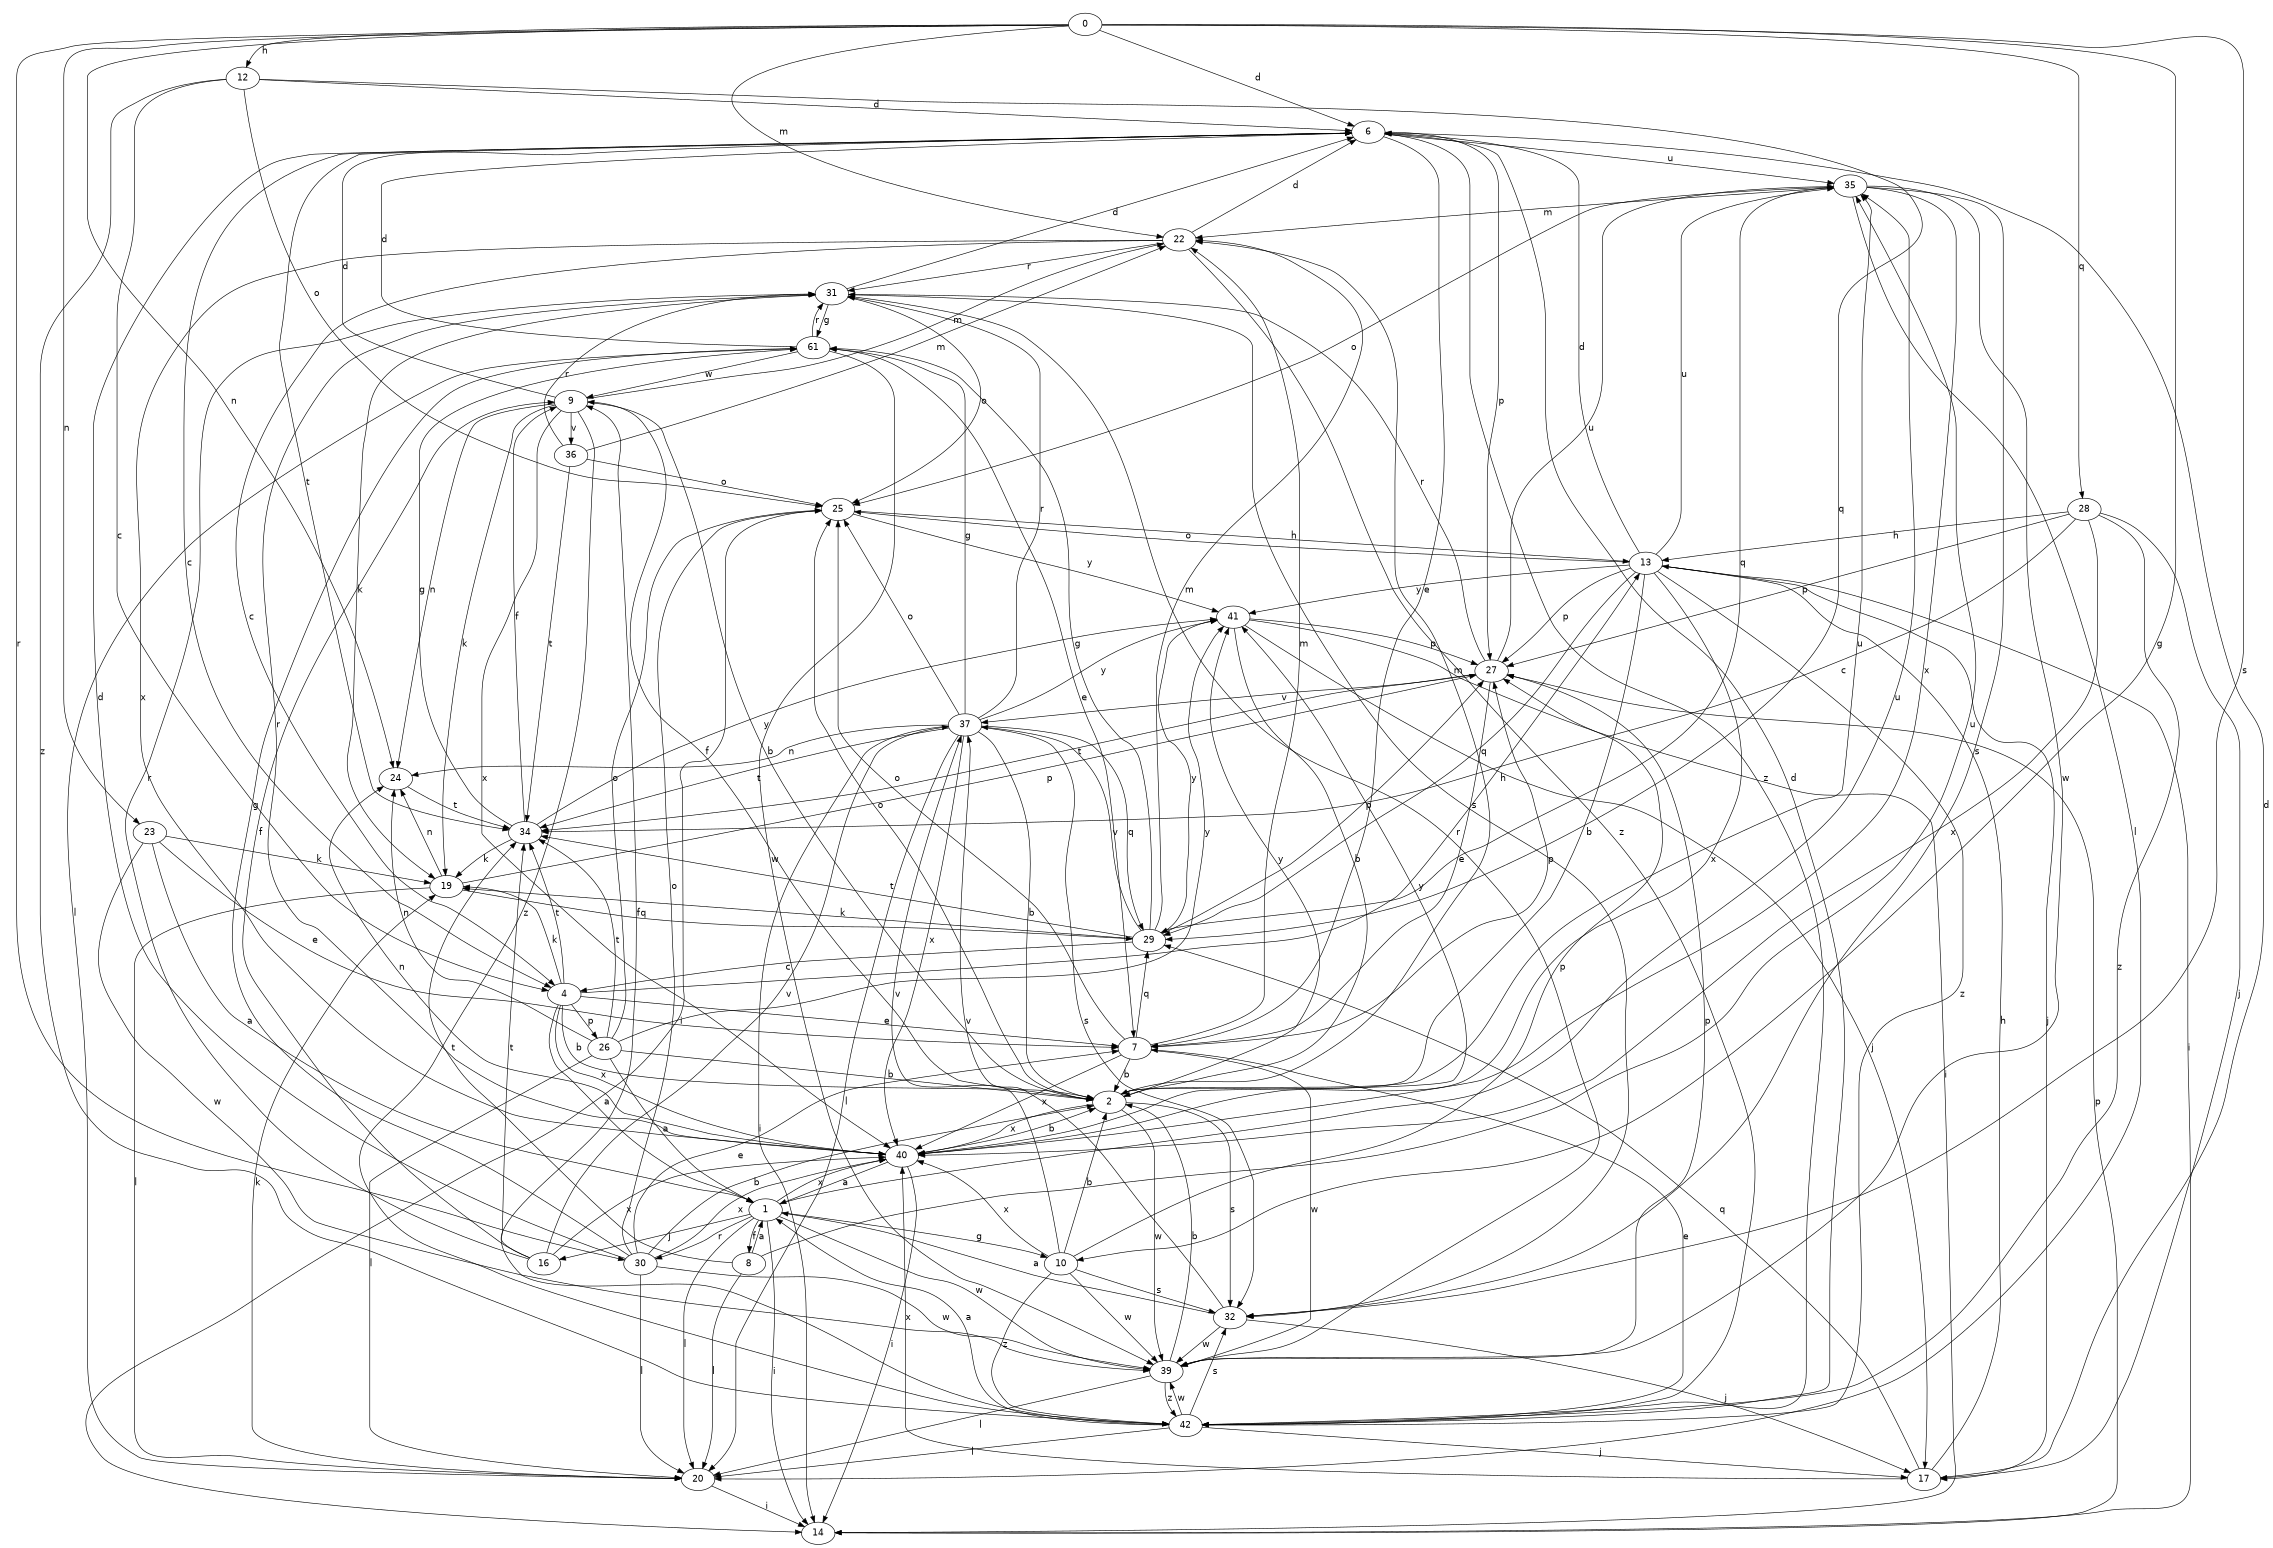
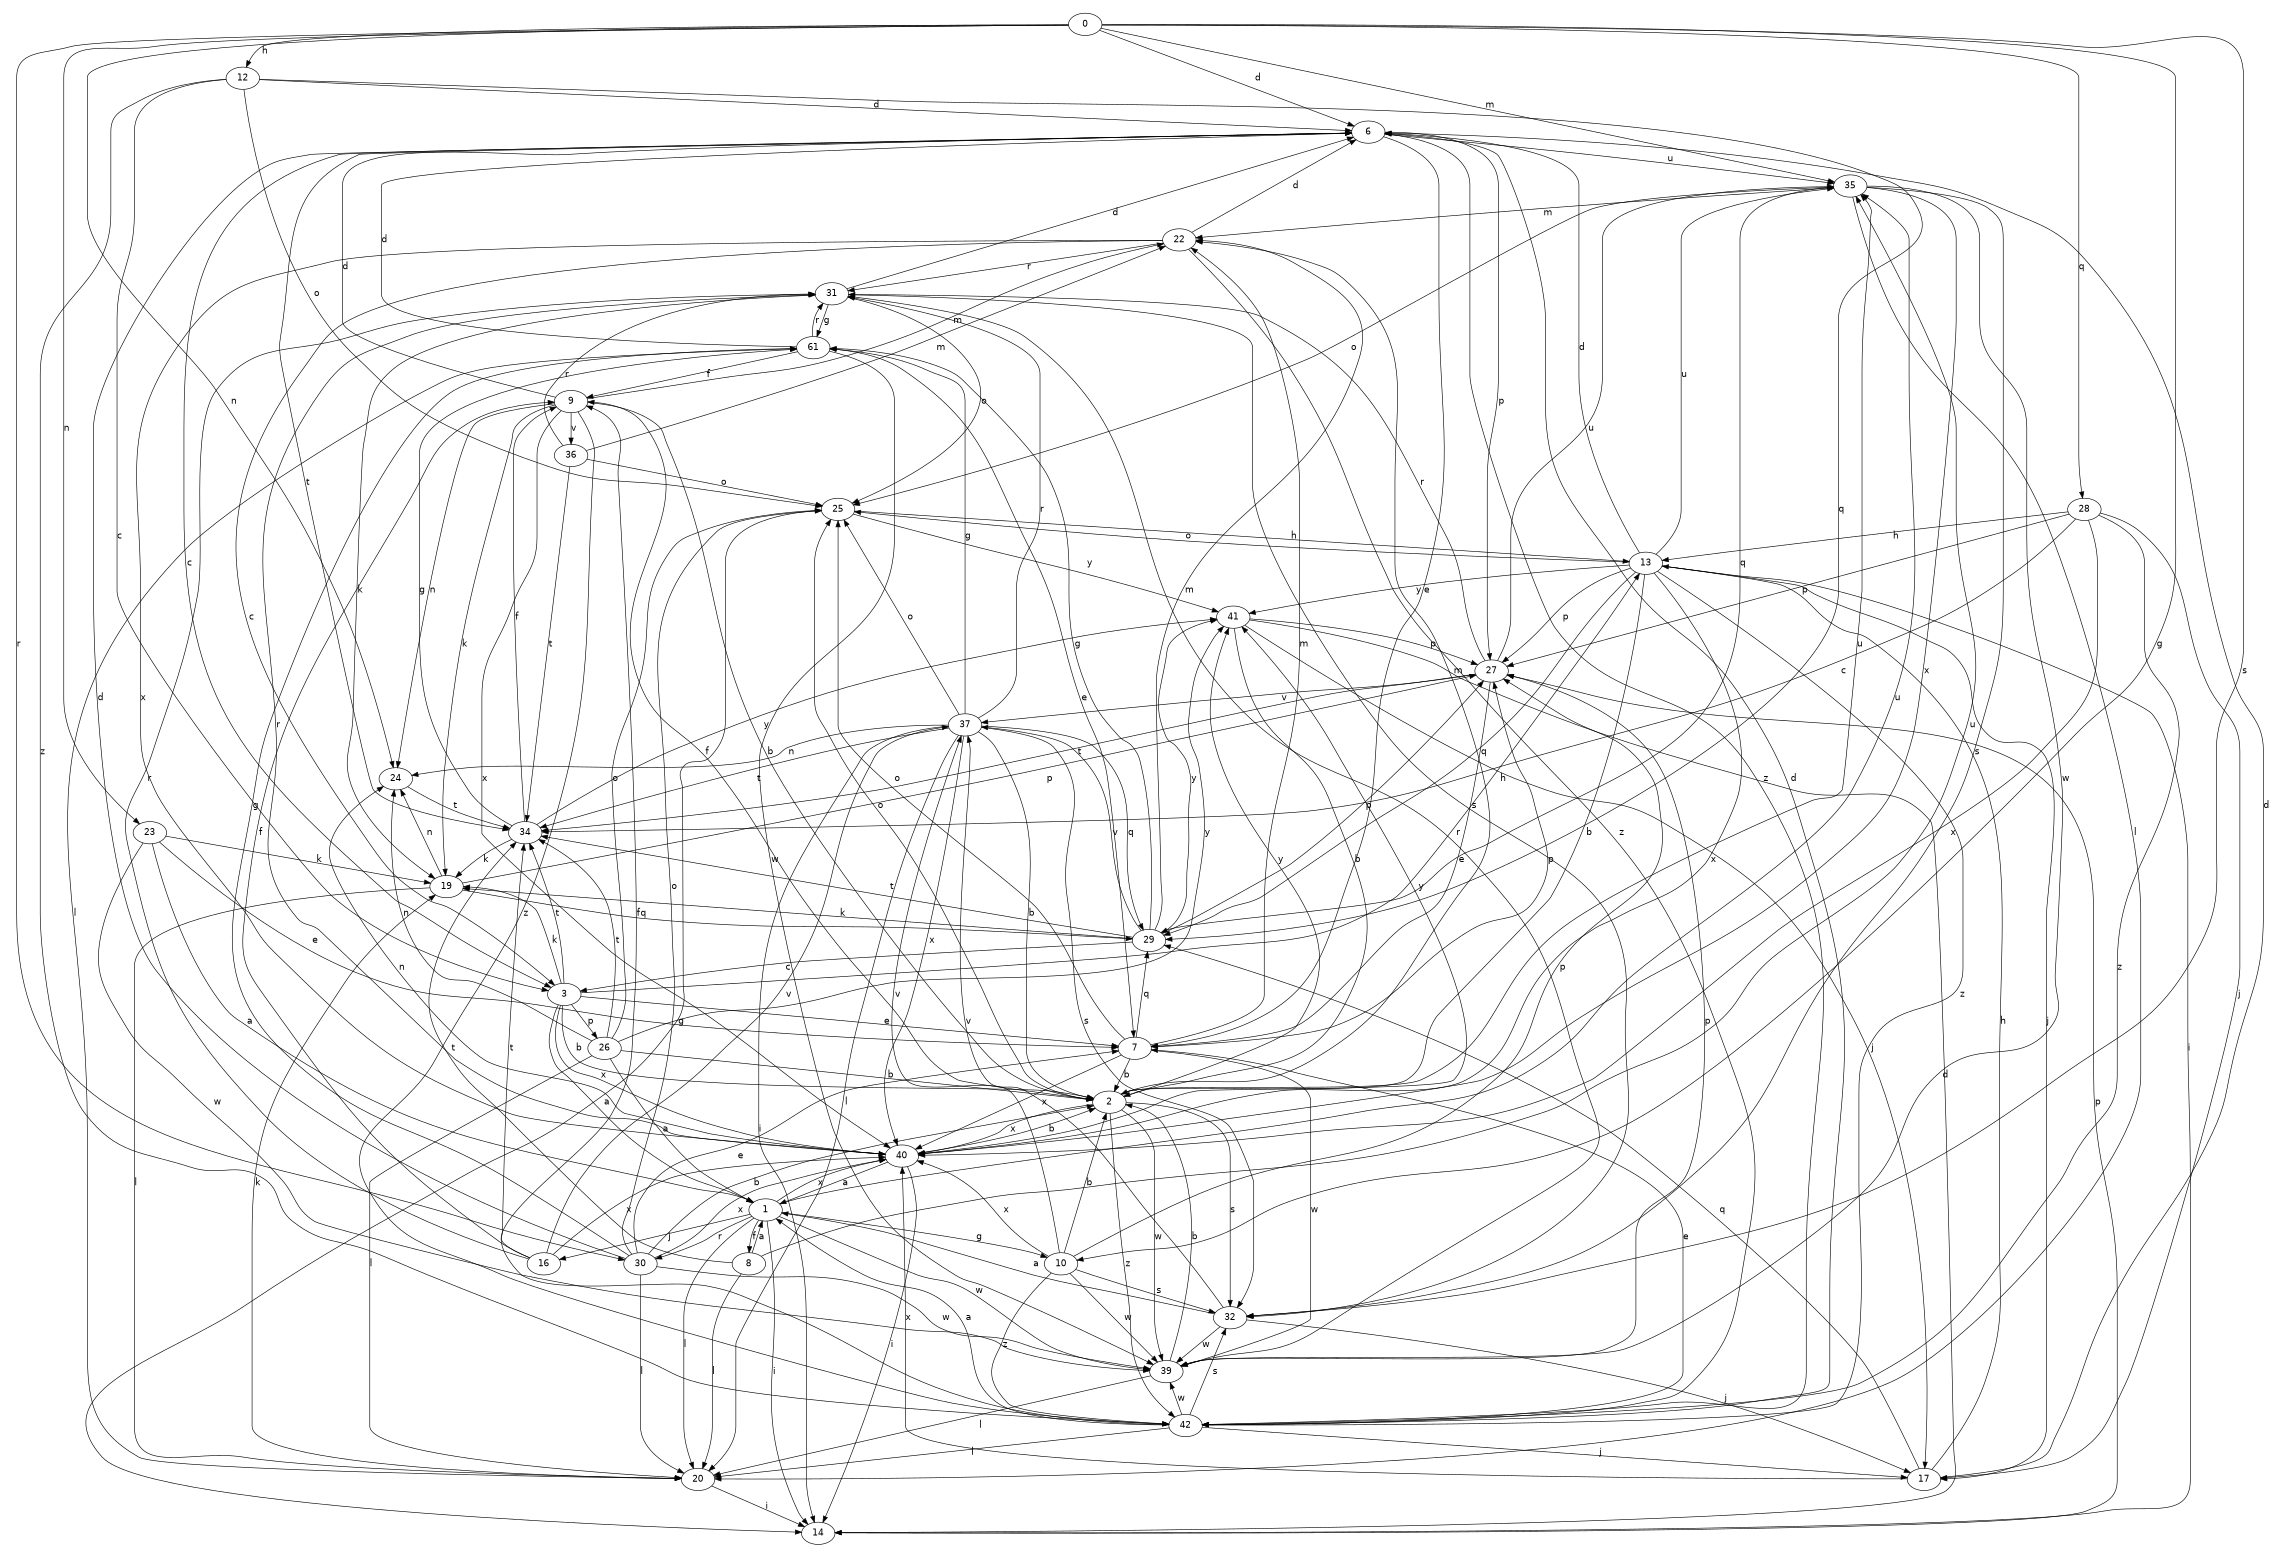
(768, 136) -> (1465, 105)
(709, 375) -> (709, 375)
(1093, 664) -> none
(564, 994) -> (564, 994)
(681, 1021) -> (681, 1021)
(1946, 1075) -> (1946, 1075)
(1166, 1398) -> (1124, 1269)
